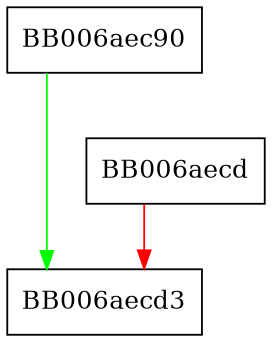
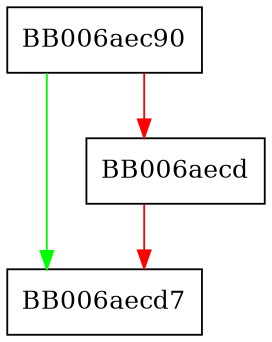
none -> (144, 96)
(105, 302) -> (105, 302)
